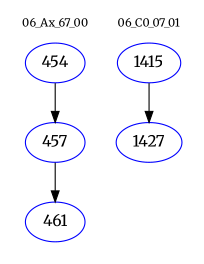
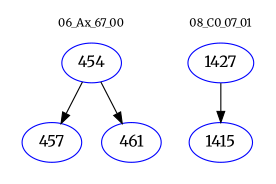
(149, 24) -> (221, 24)
(149, 97) -> (221, 97)
(55, 177) -> (109, 98)
